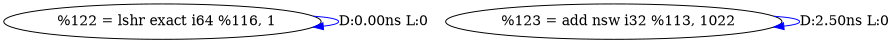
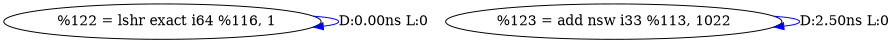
(614, 22) -> (614, 22)
